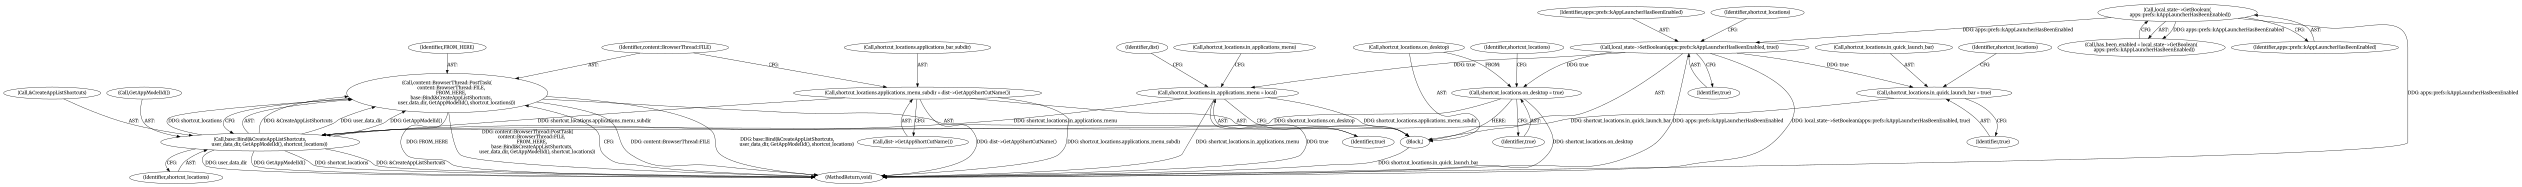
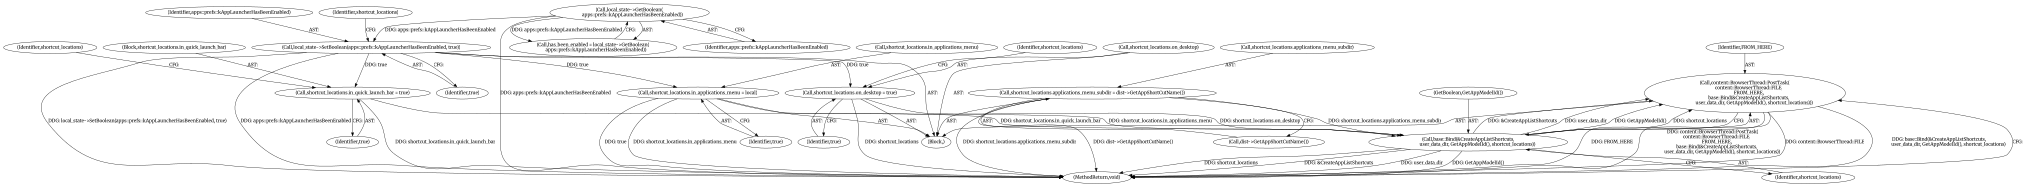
(665, 48) -> none
(918, 48) -> (1297, 48)
(1142, 48) -> none
(1884, 48) -> (174, 48)
(1241, 65) -> (837, 65)
(1493, 65) -> (963, 65)
(52, 93) -> none
(144, 93) -> (1468, 93)
(1420, 121) -> (884, 121)
(1500, 121) -> (912, 121)
(1593, 142) -> (892, 142)
(1176, 172) -> (637, 171)
